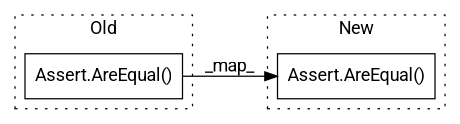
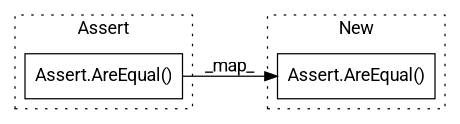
(104, 29) -> (104, 29)
